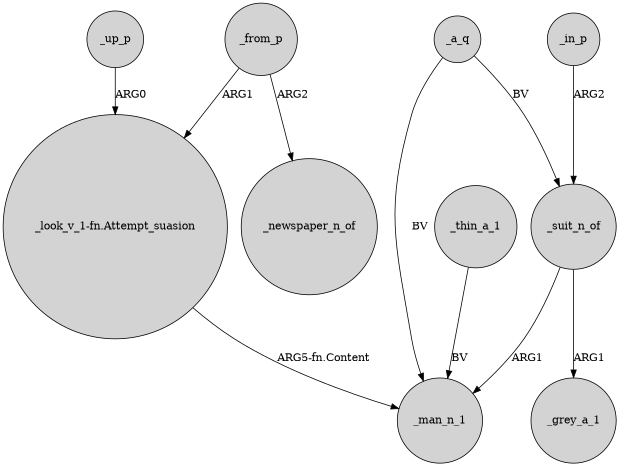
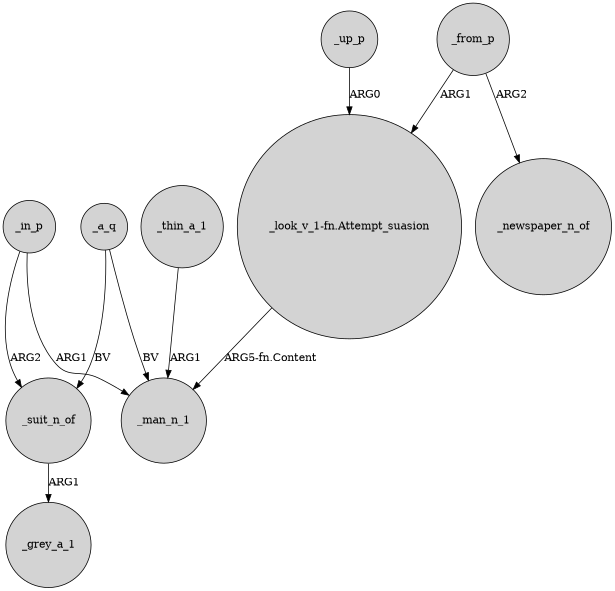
(528, 333) -> (44, 346)
(459, 358) -> (186, 358)
